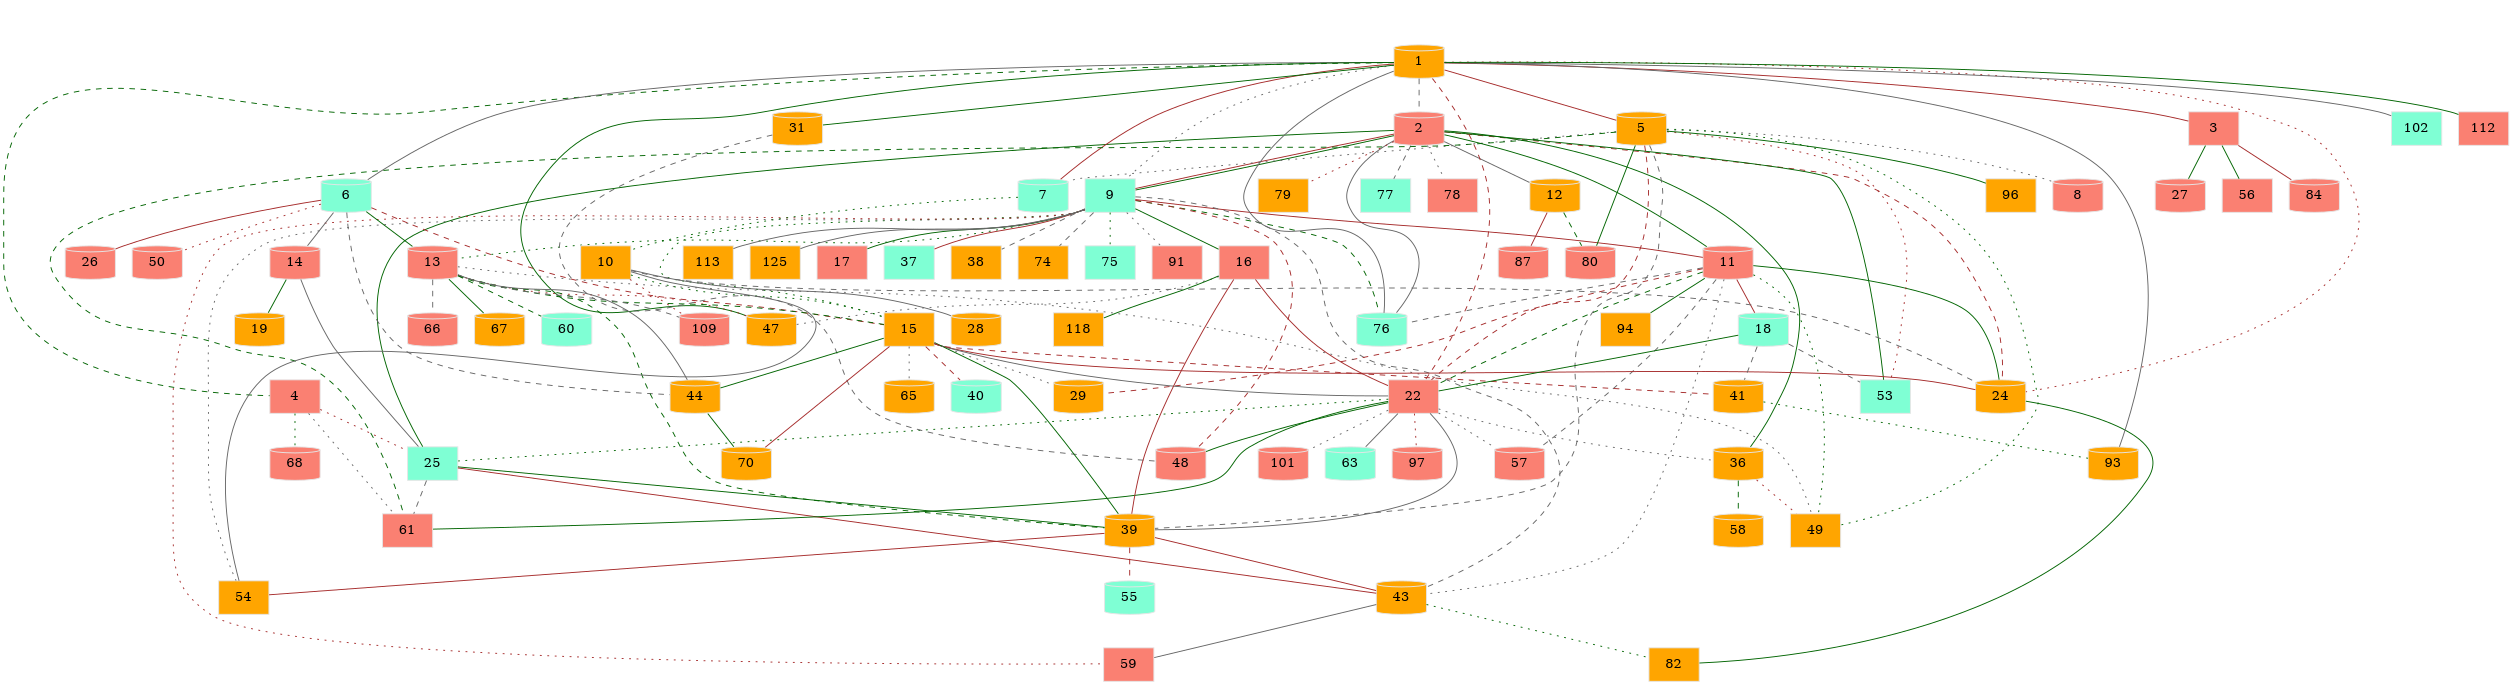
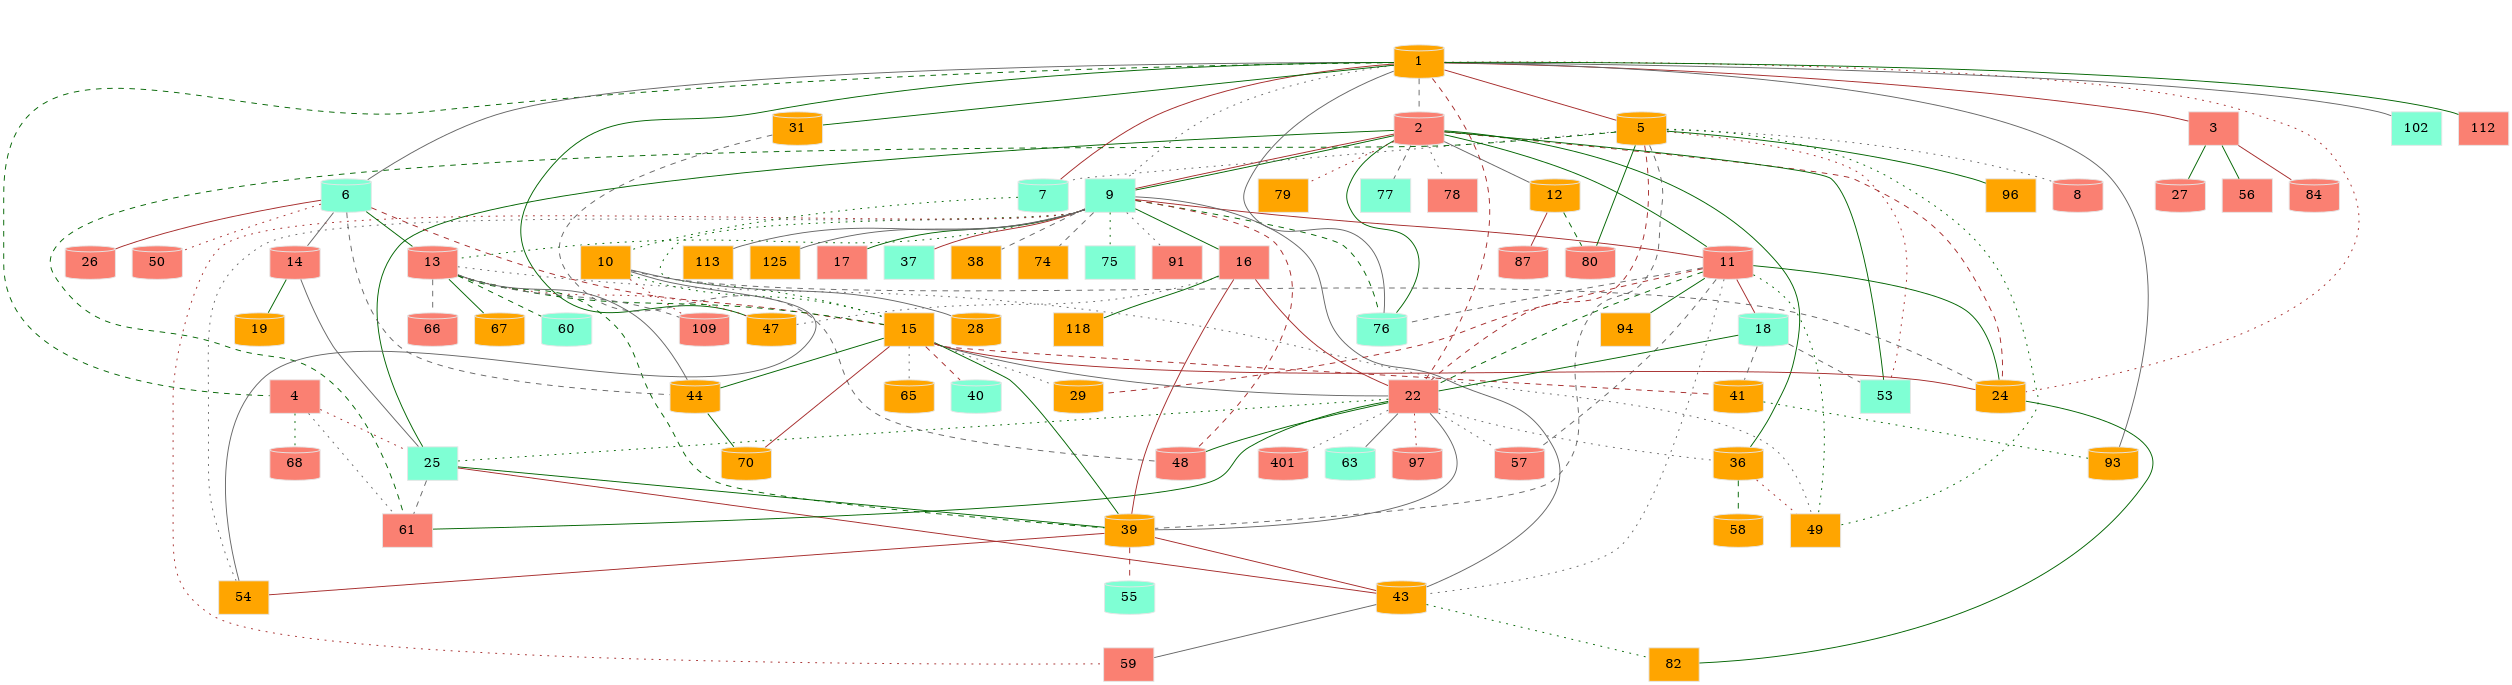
(1391, 230) -> (1391, 230)
(1473, 391) -> (1473, 391)
(1283, 464) -> (1283, 464)
